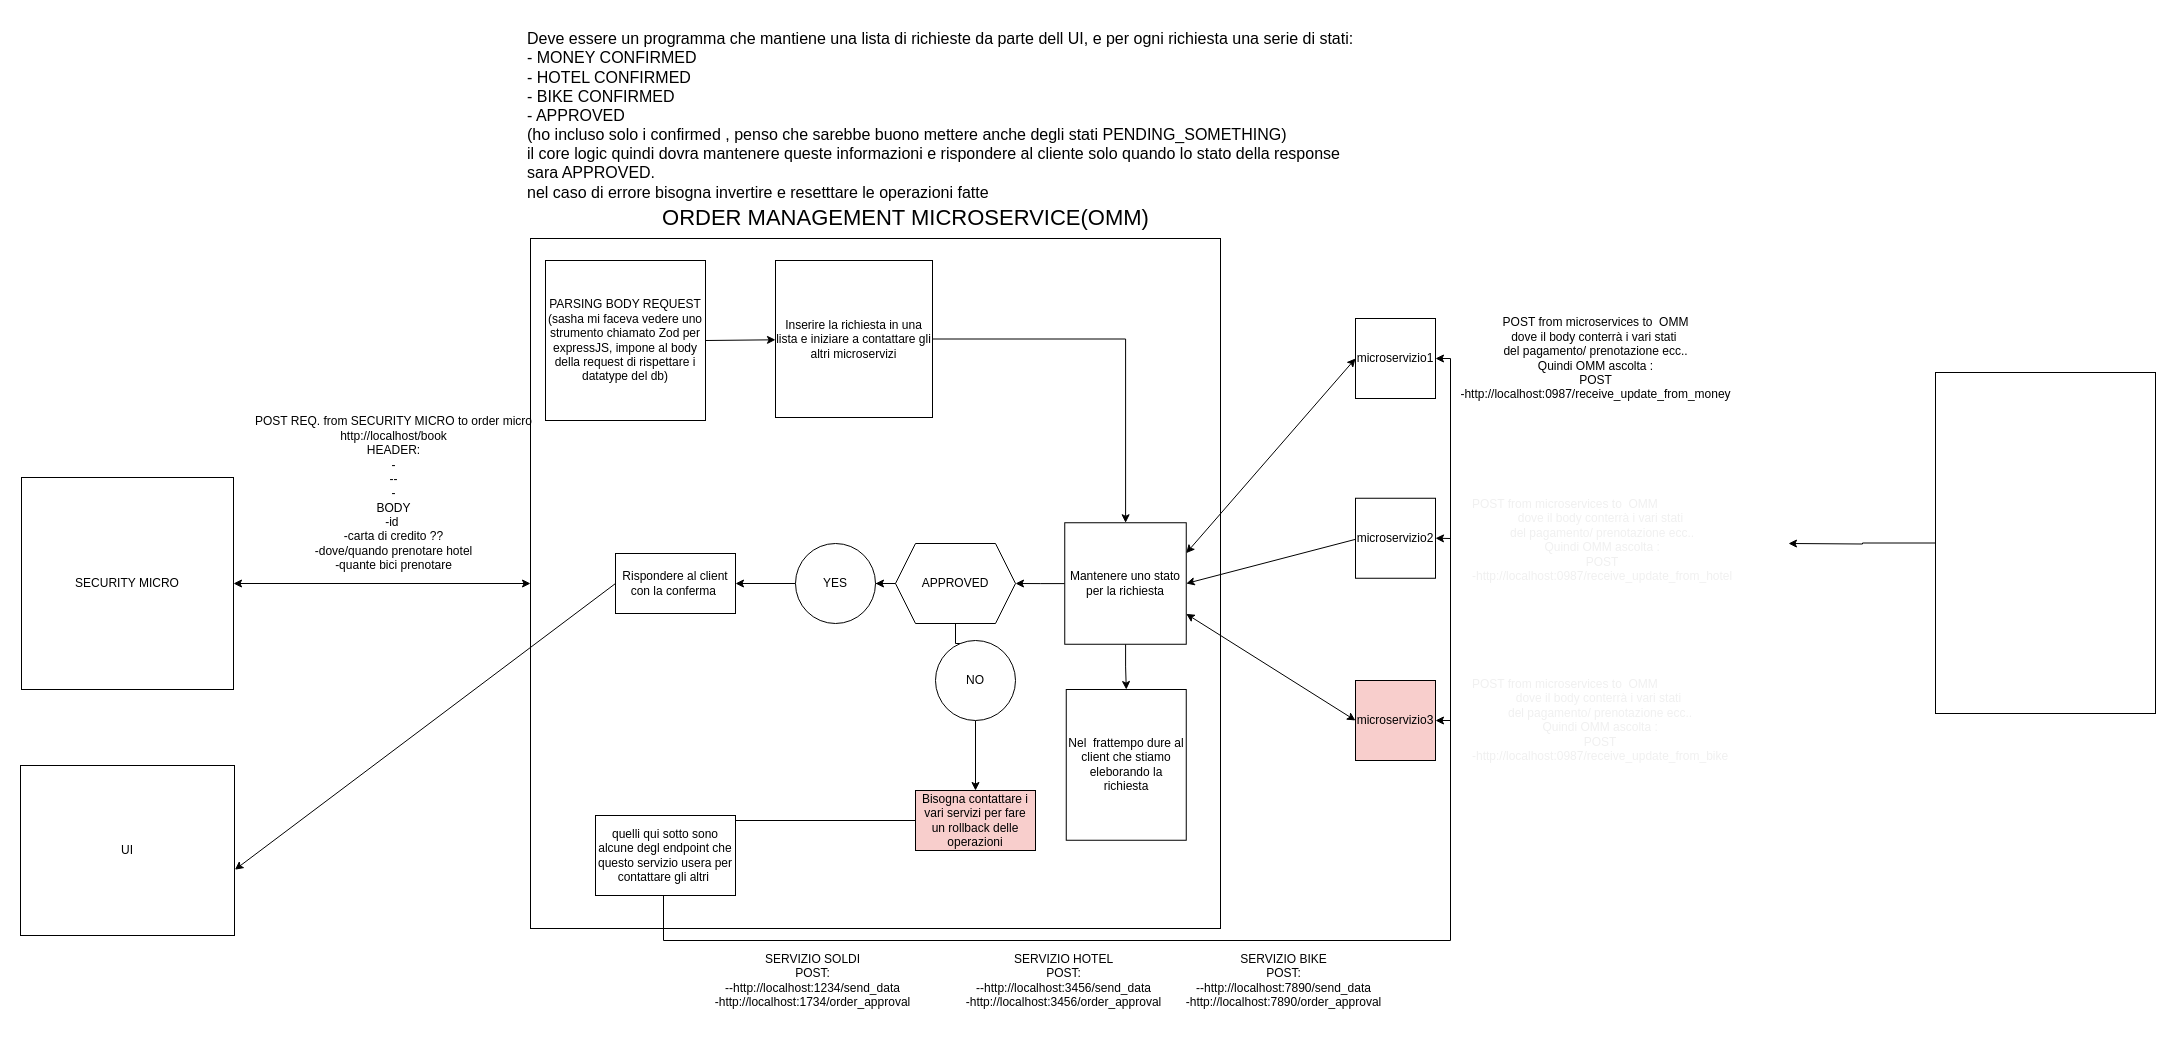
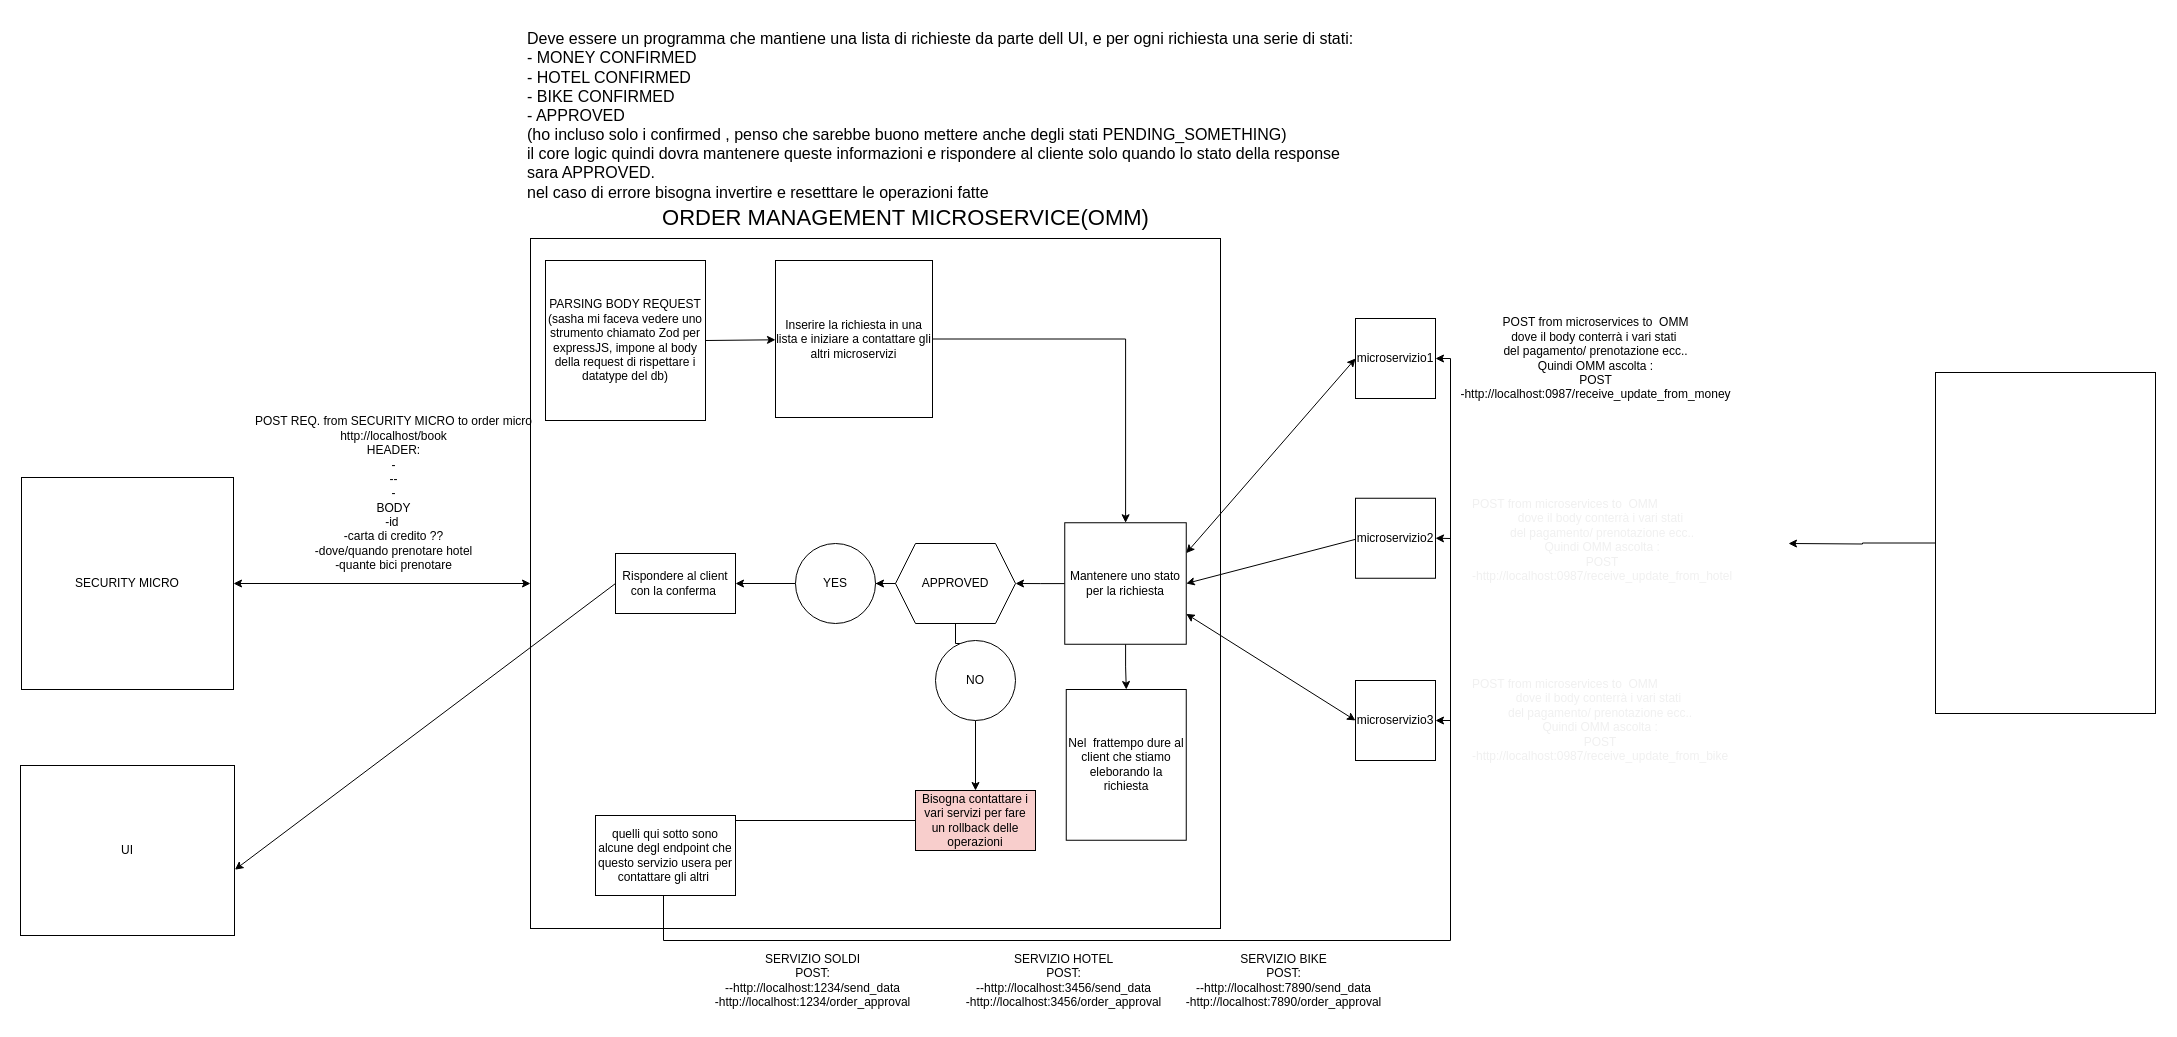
(1396, 721) -> (1396, 721)
(813, 981) -> (813, 981)
